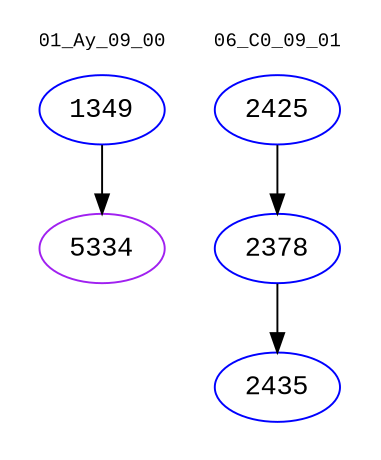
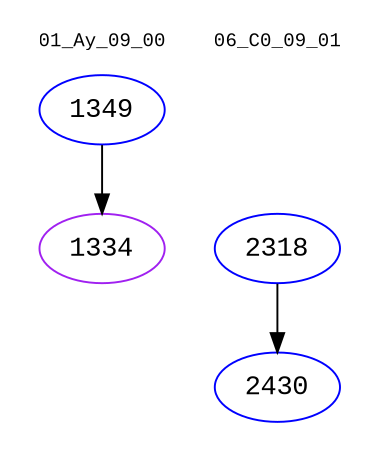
(277, 110) -> none
(102, 249) -> (102, 249)
(277, 249) -> (277, 249)
(277, 387) -> (277, 387)
